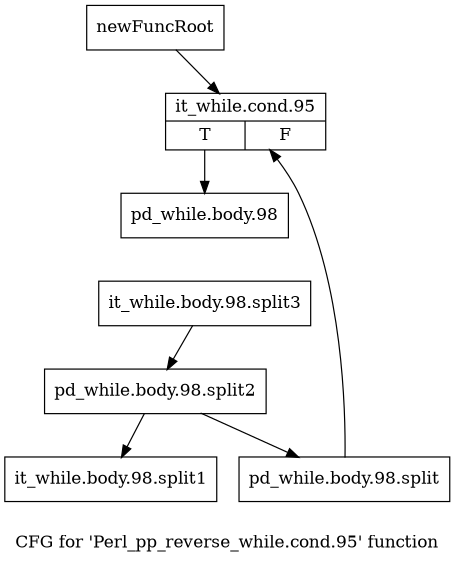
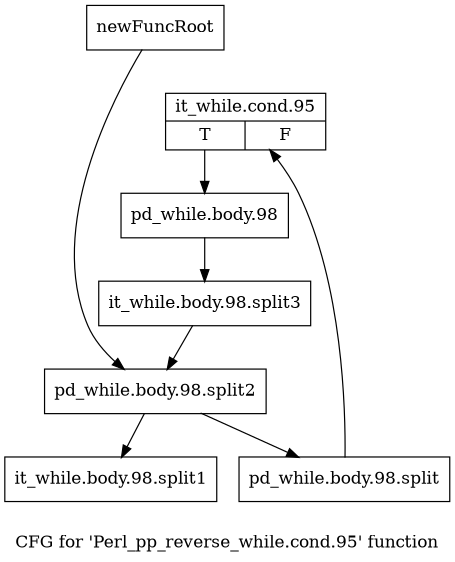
(193, 67) -> (80, 205)
none -> (205, 254)
